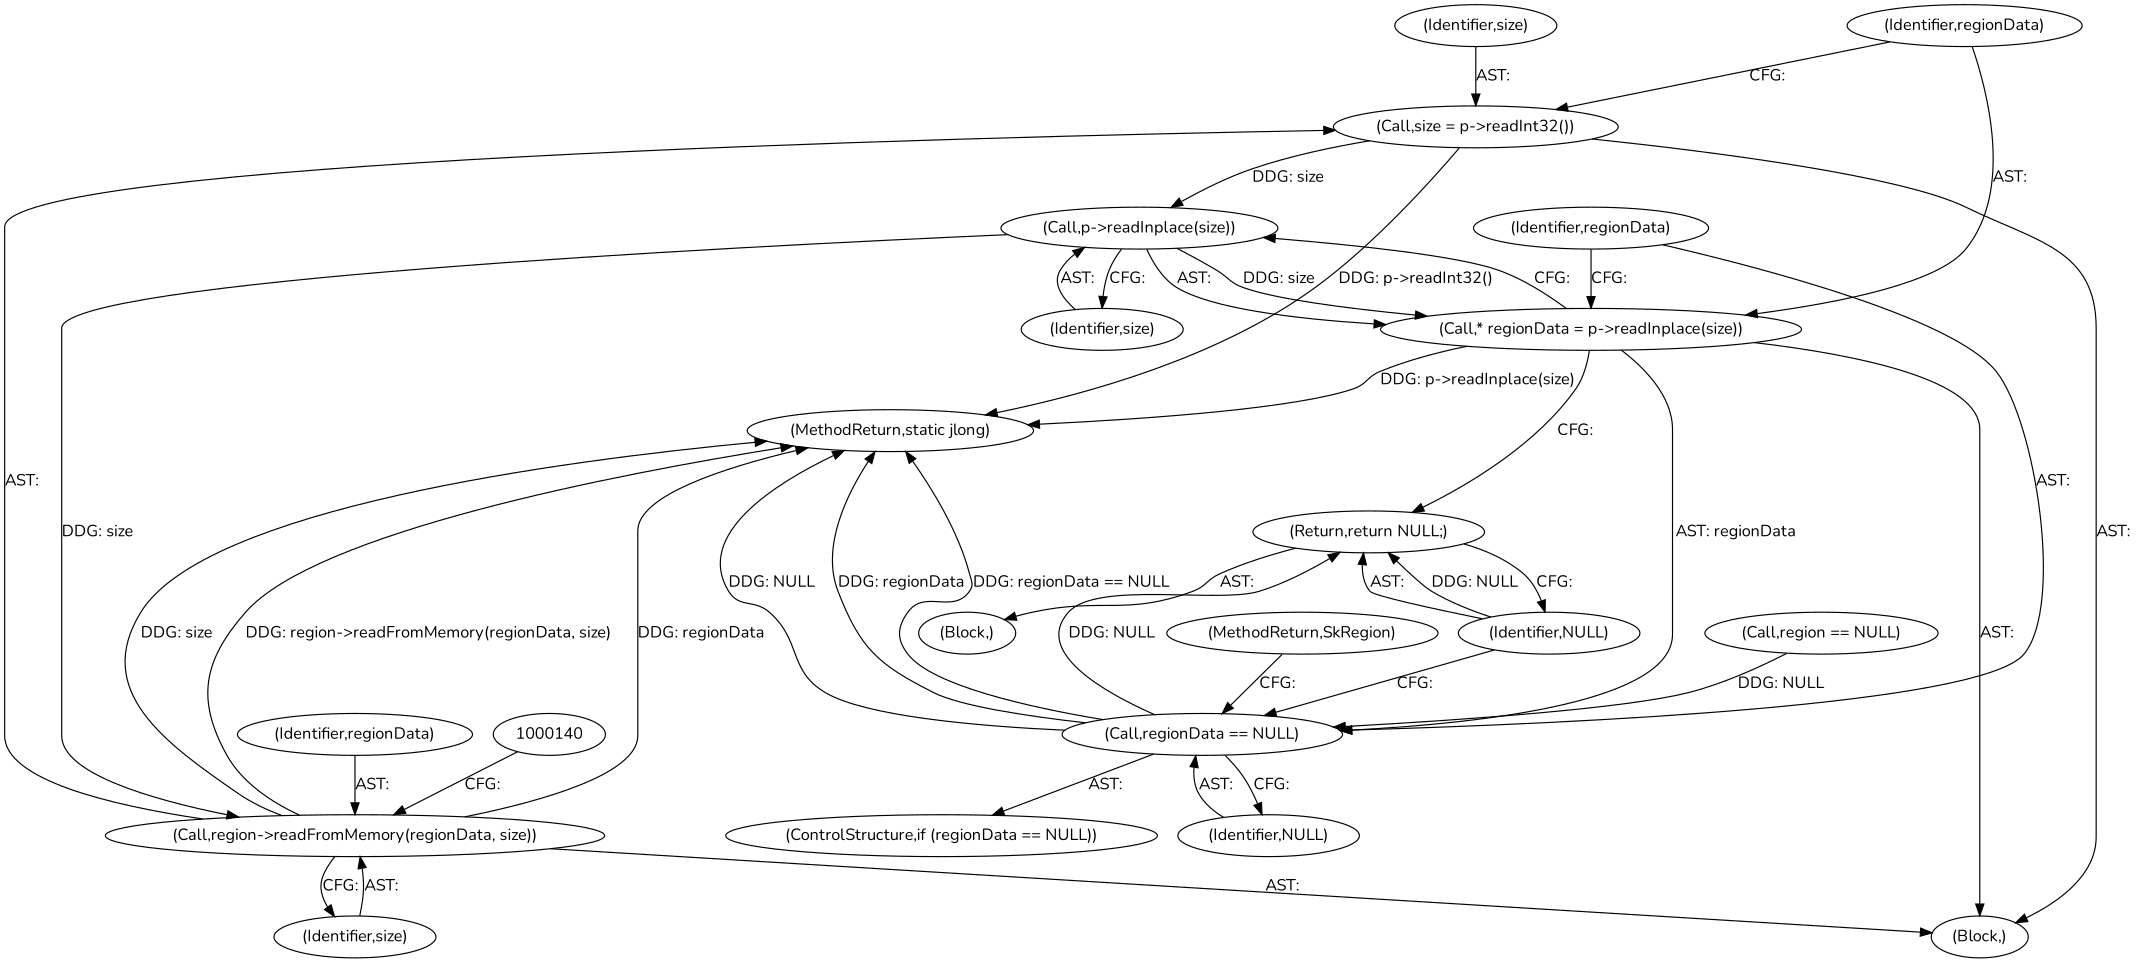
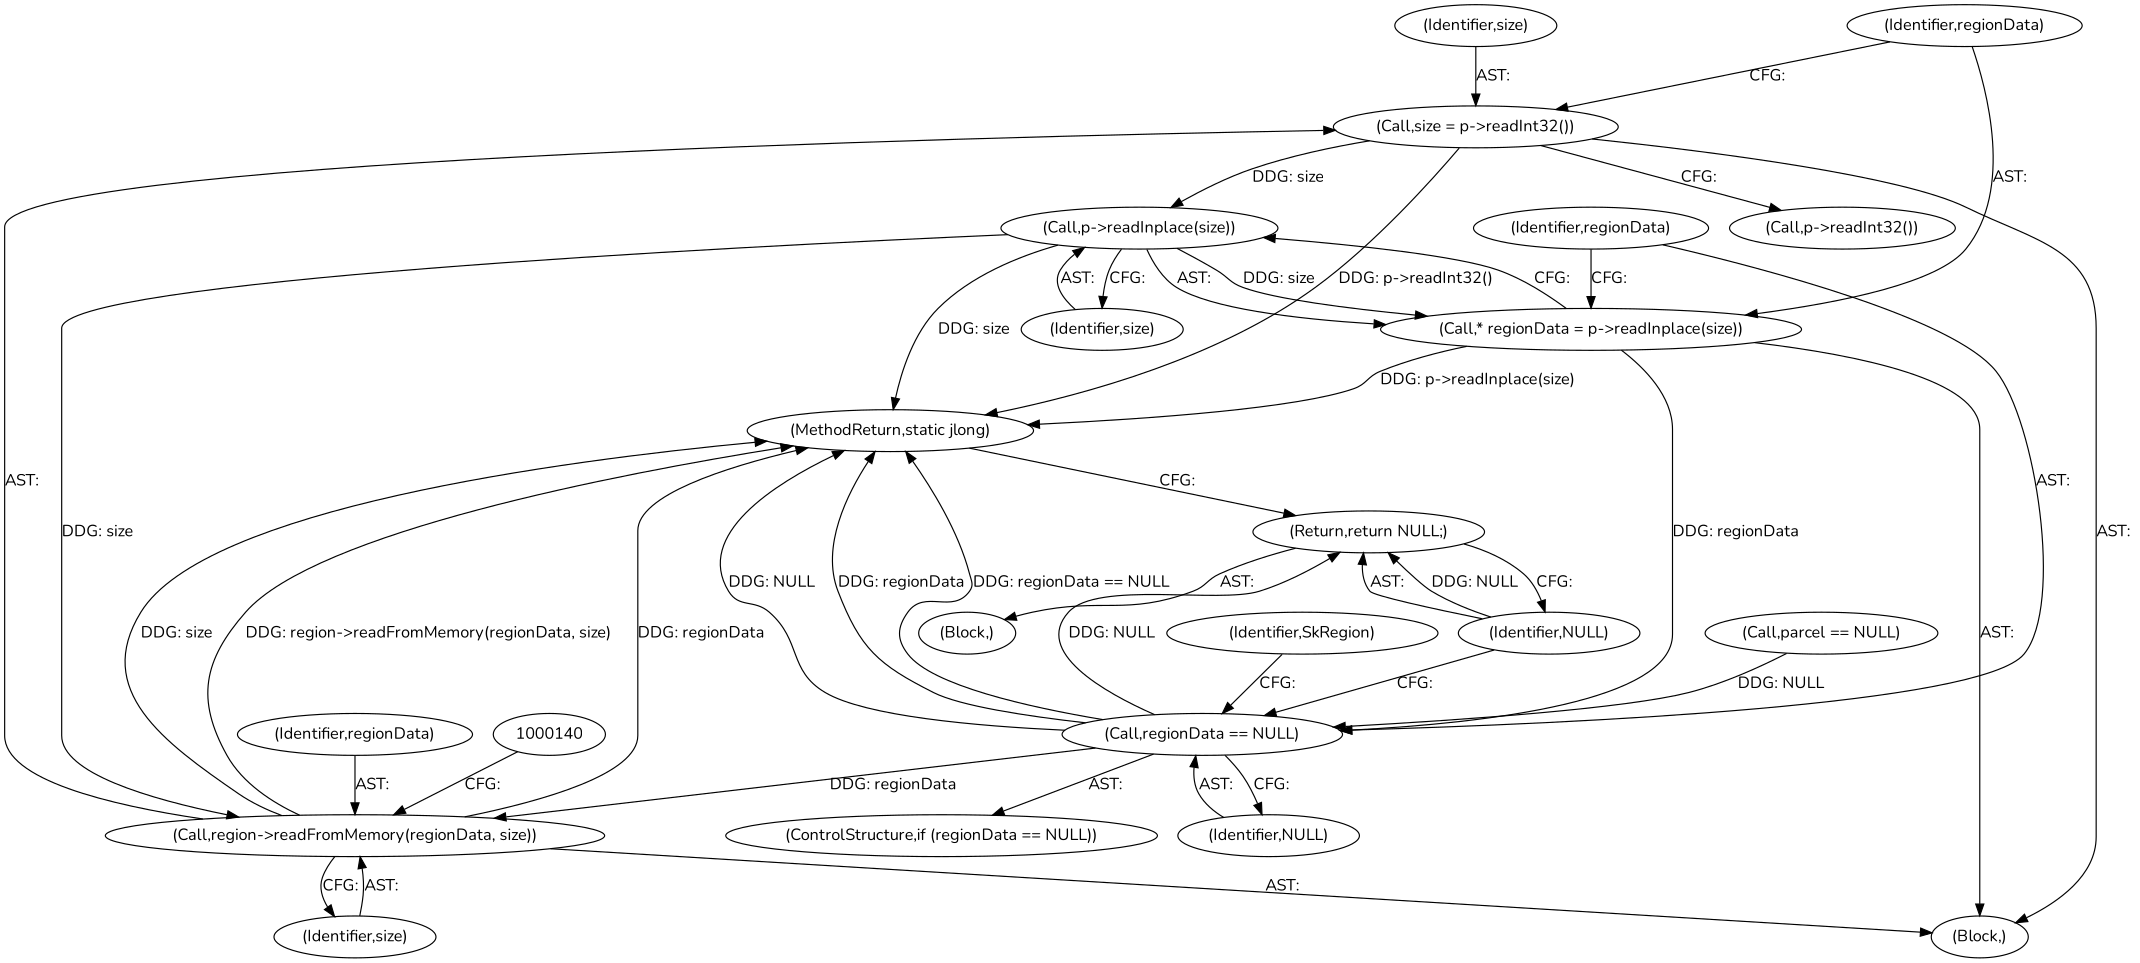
none -> (1842, 228)
none -> (952, 296)
(1523, 444) -> (1127, 481)
(1736, 532) -> (1736, 532)
(1302, 633) -> (1302, 633)
(1821, 633) -> (1821, 633)
none -> (801, 782)
